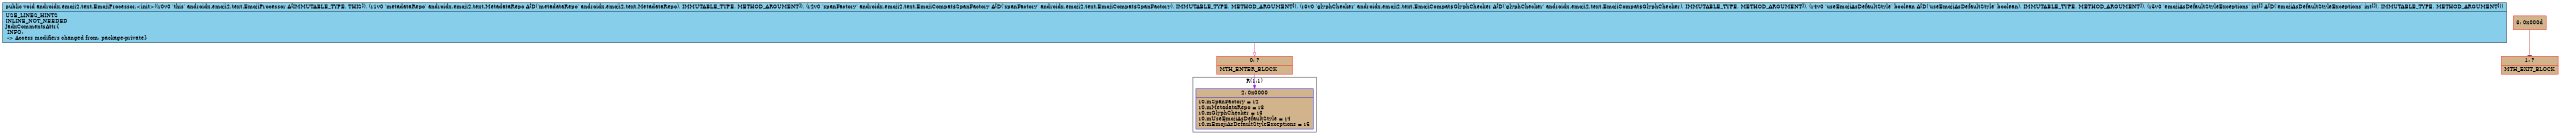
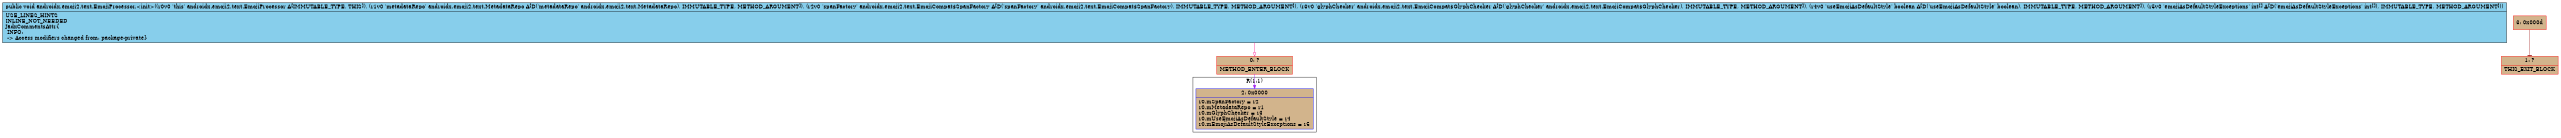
(1248, 69) -> (1255, 69)
(2530, 69) -> (2530, 69)
(1232, 108) -> (1232, 108)
